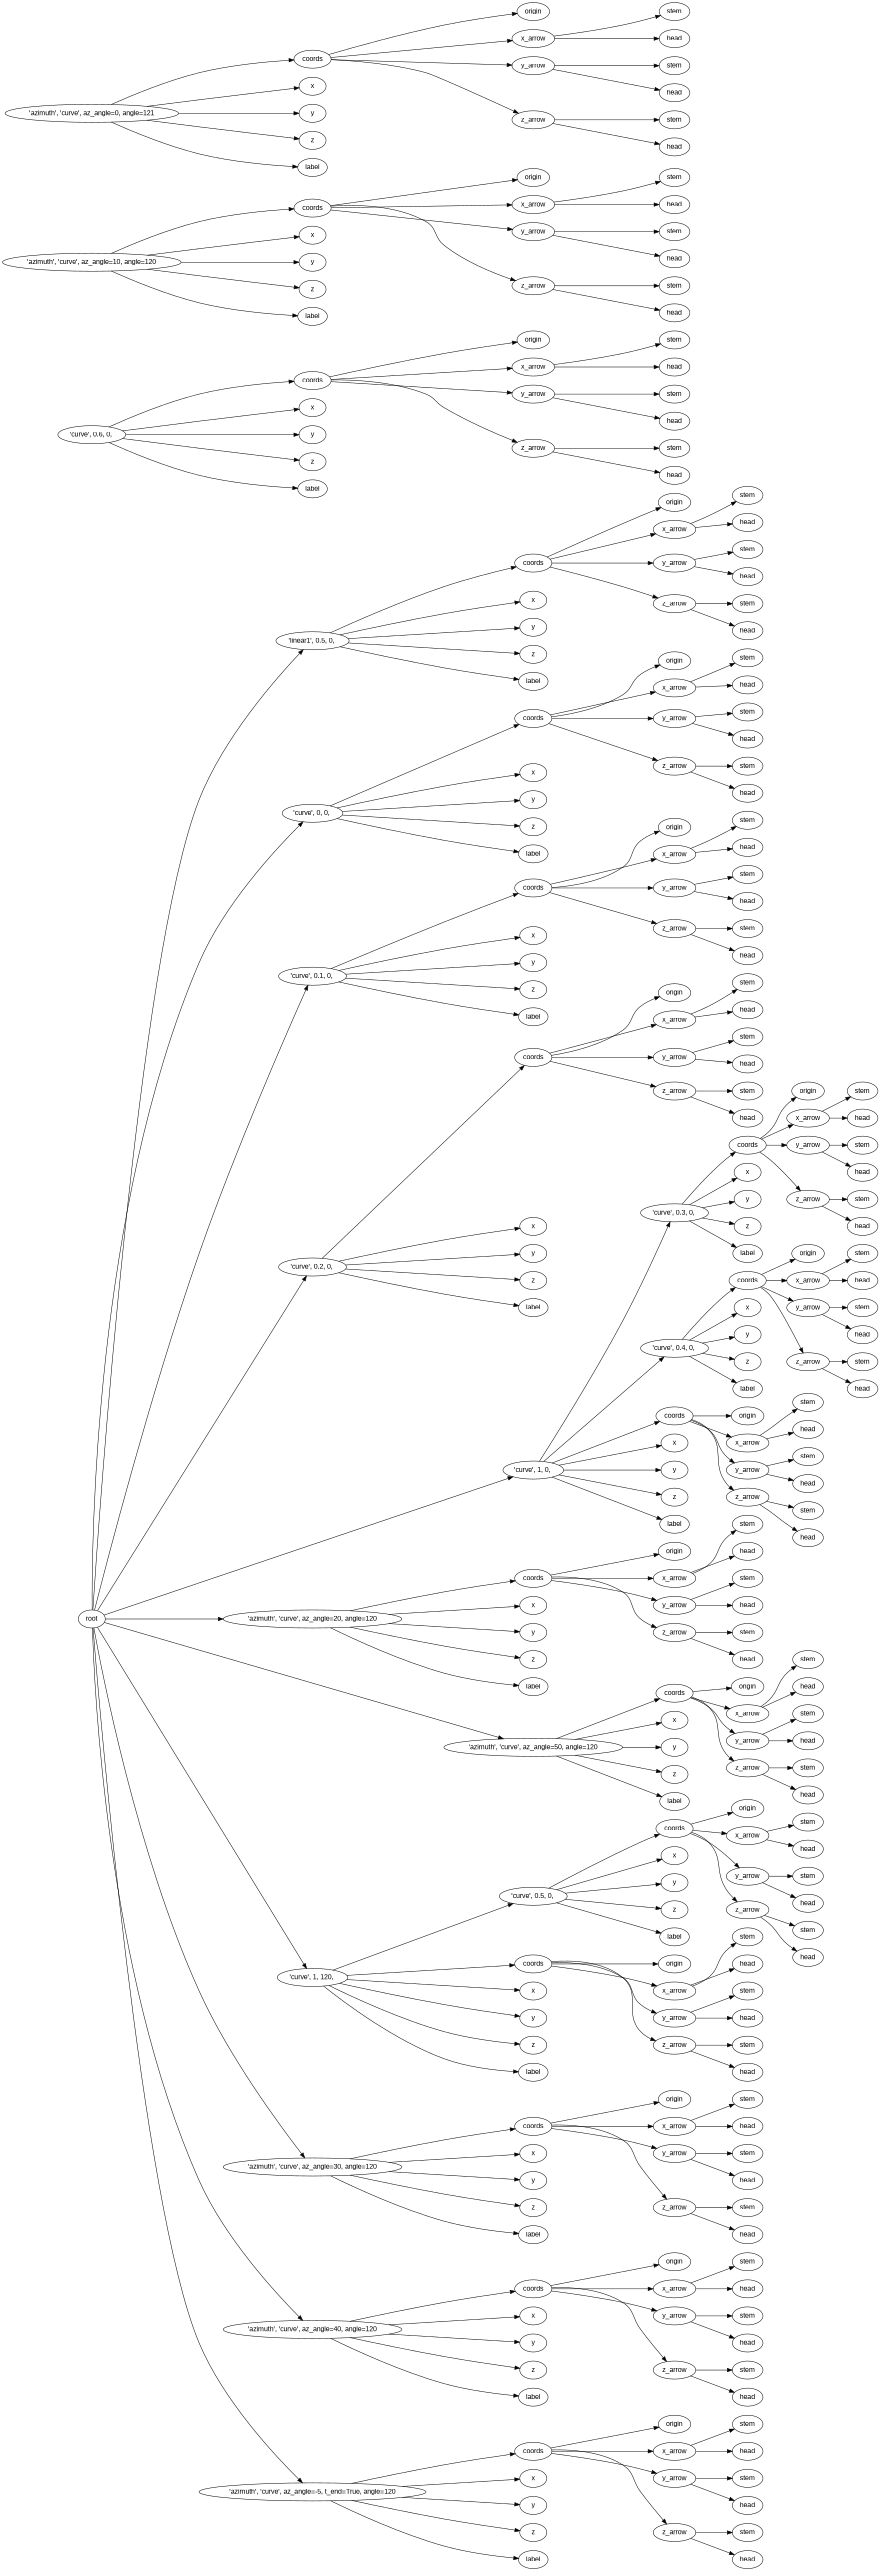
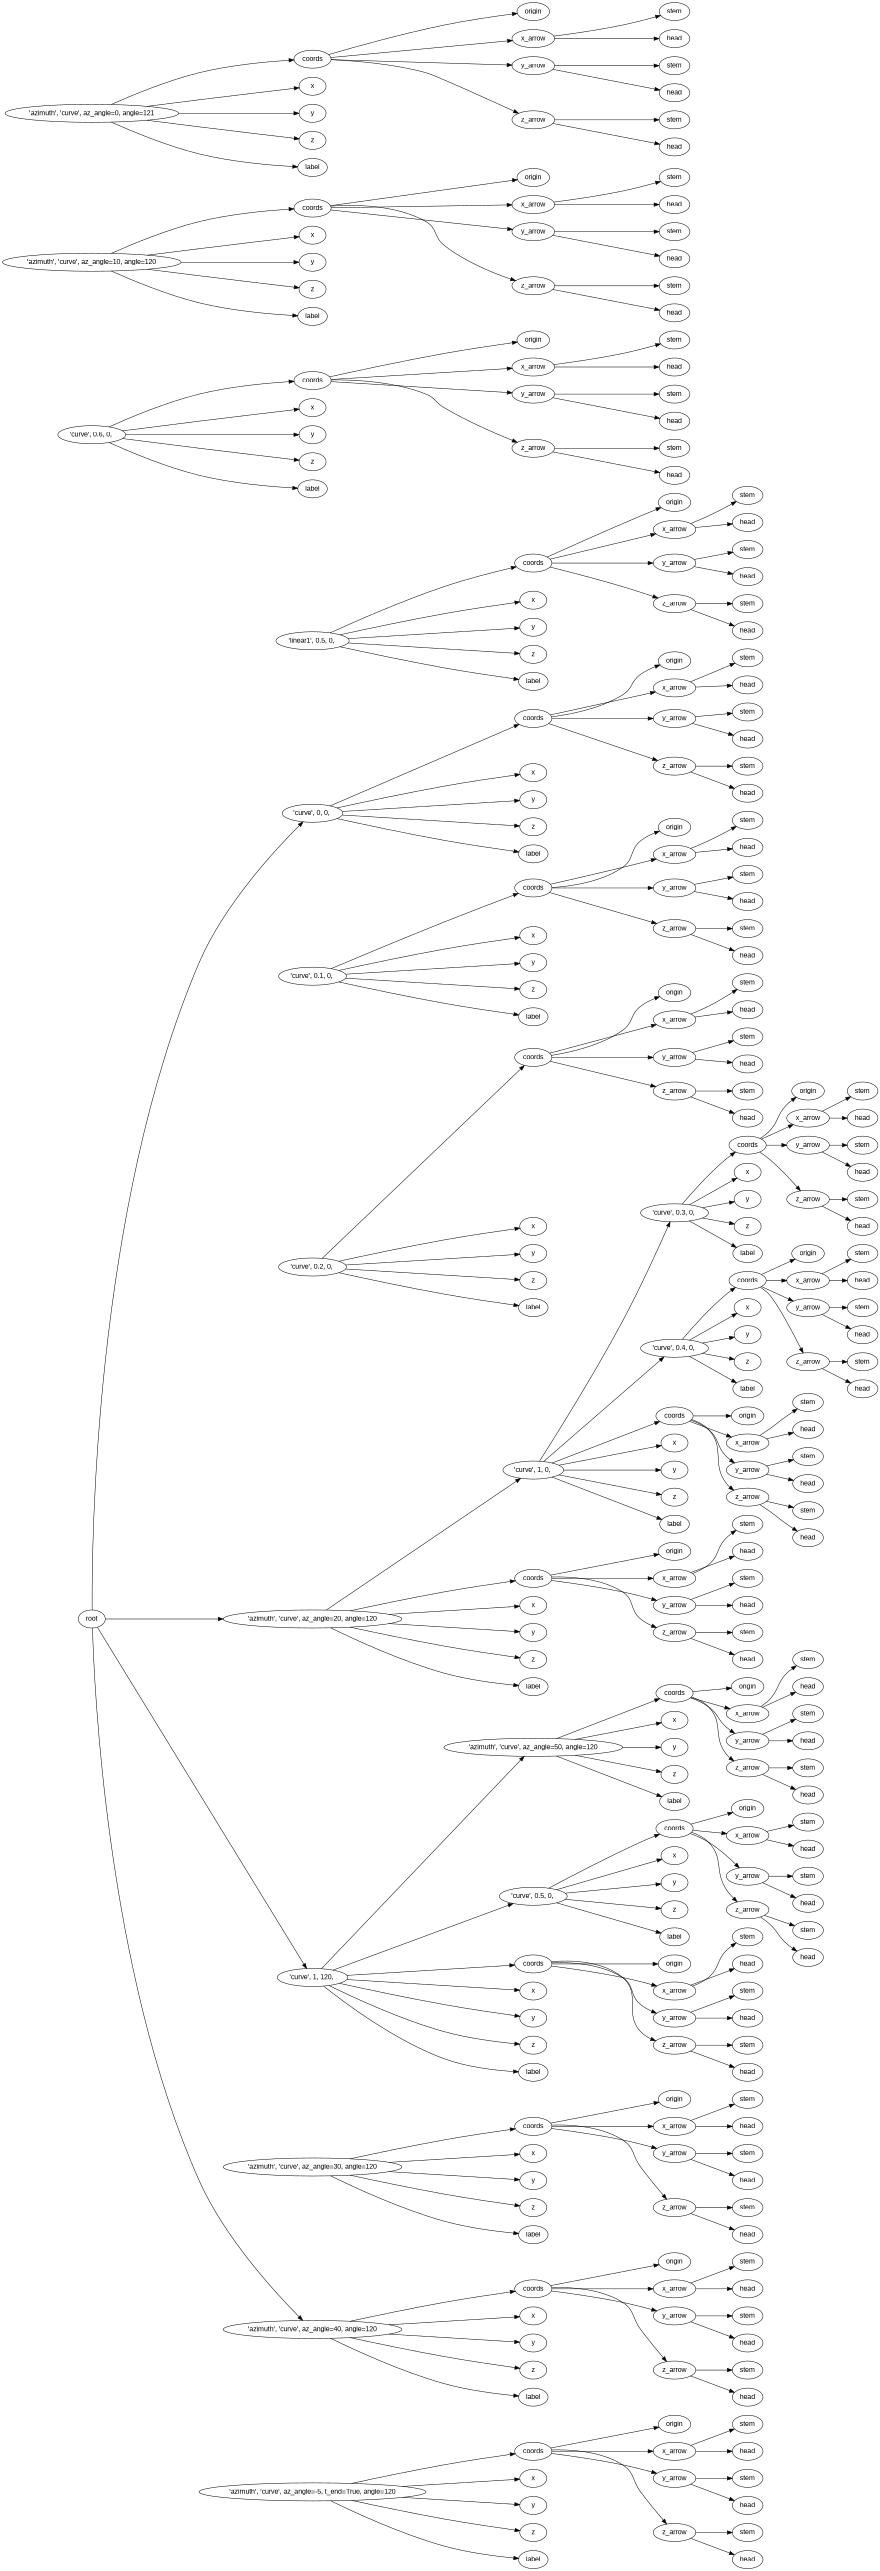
(139, 1113) -> none
(185, 1295) -> none
(201, 1445) -> none
(306, 1547) -> (421, 1546)
(301, 1680) -> (421, 1864)
(165, 1904) -> none
(141, 2072) -> none
